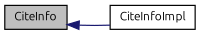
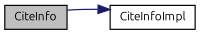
(95, 25) -> (82, 9)
